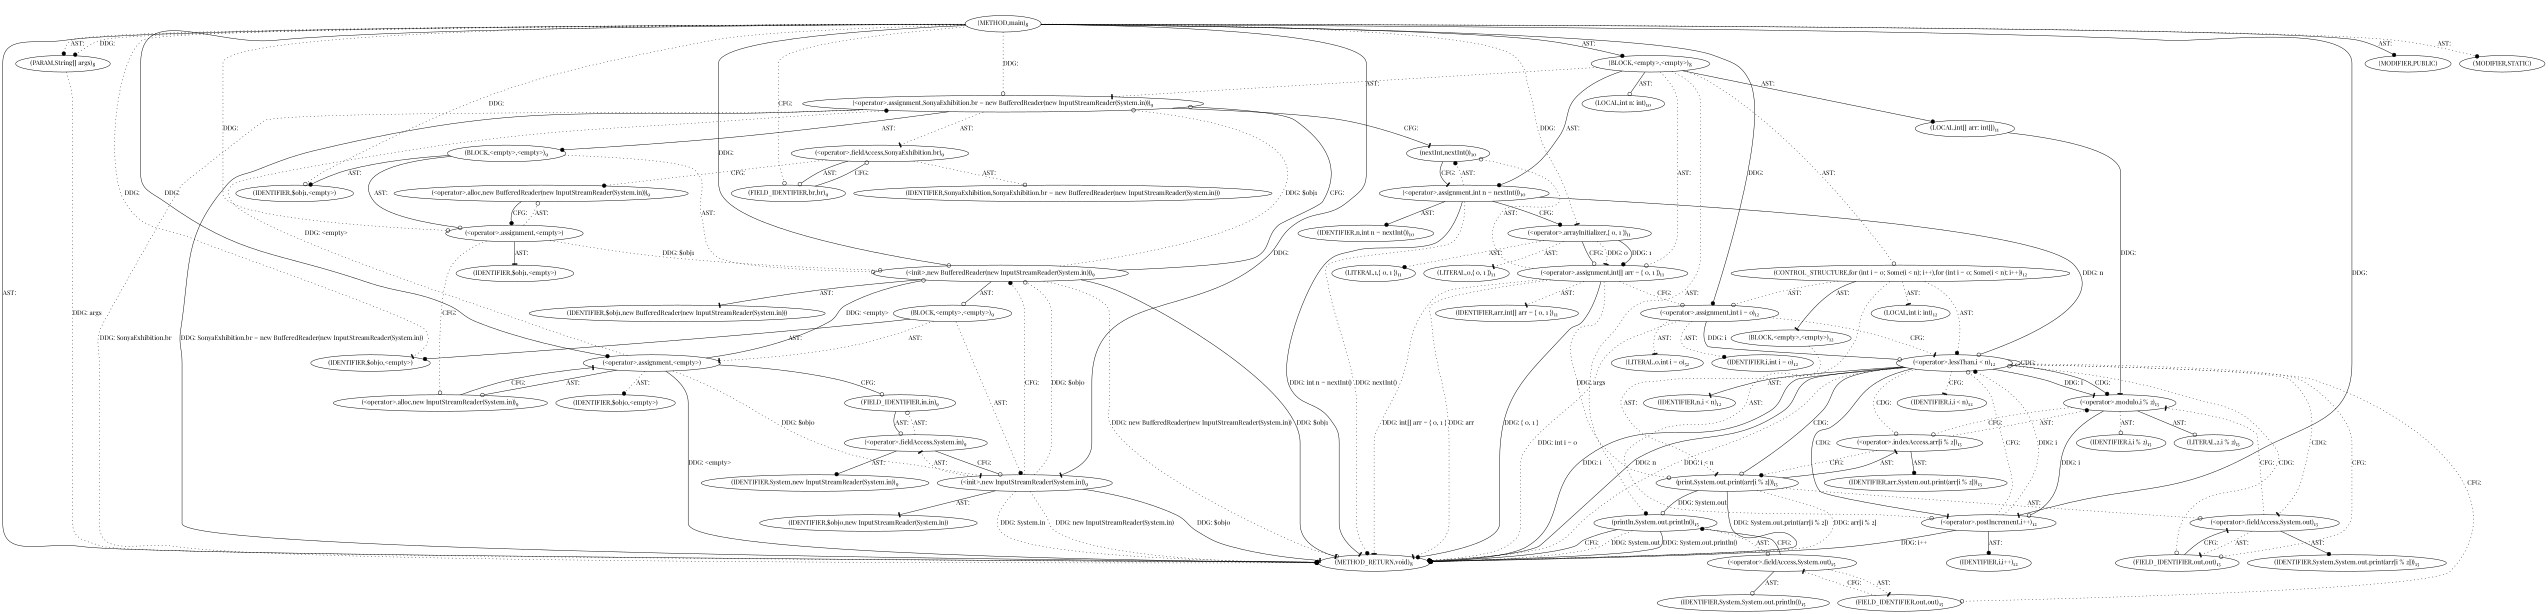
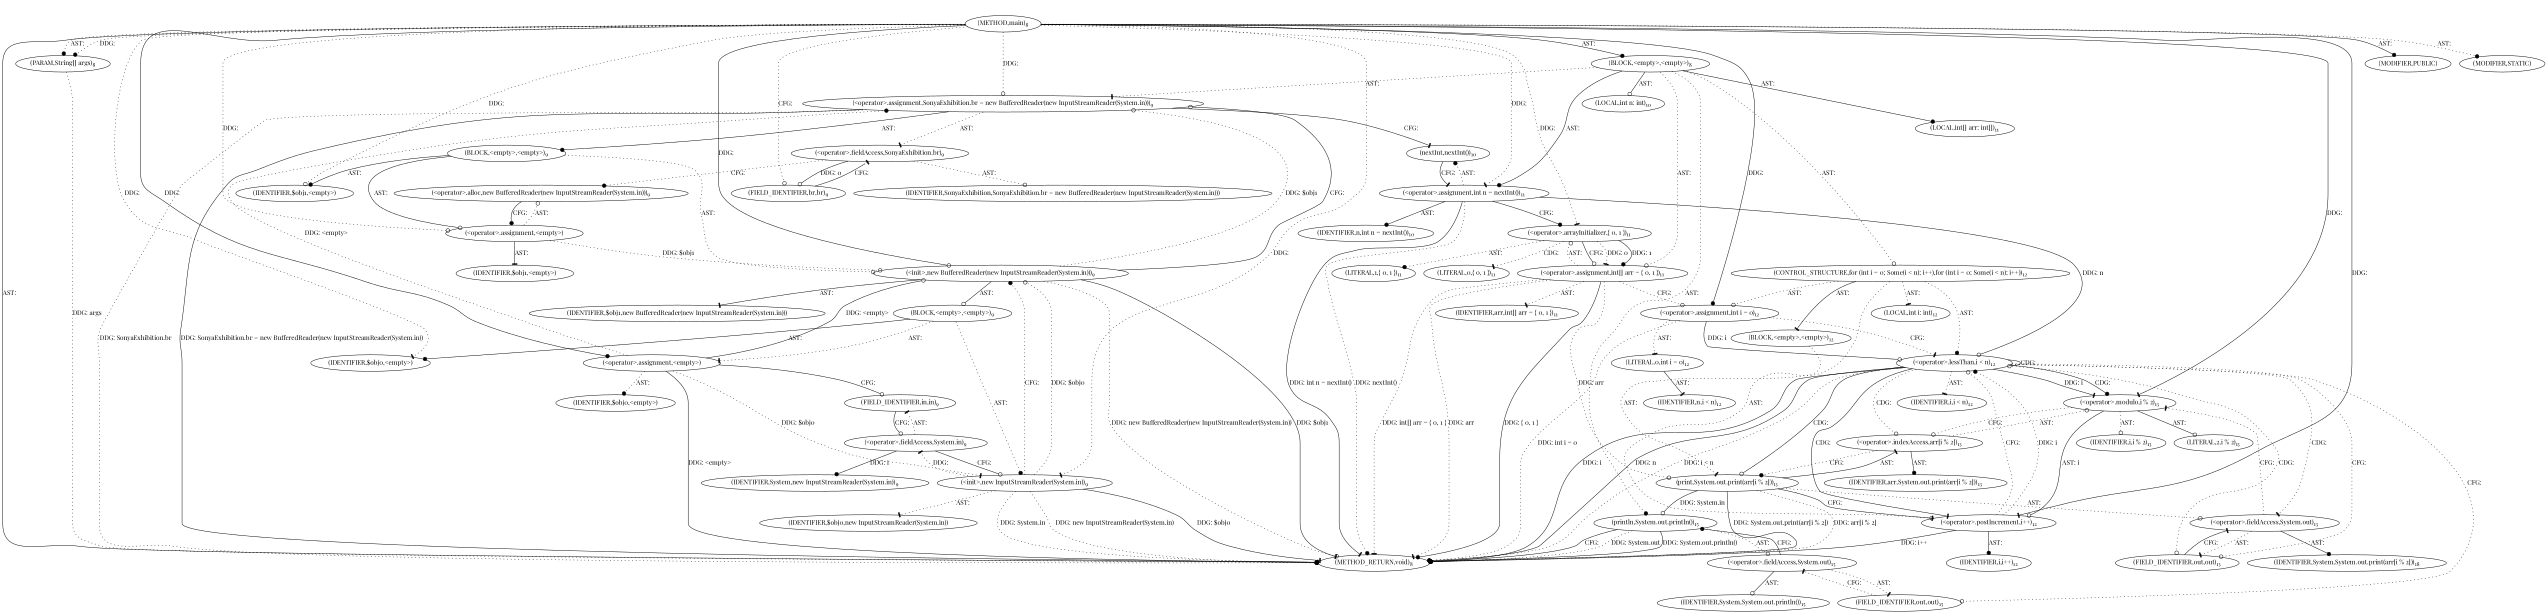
none -> (1343, 38)
(831, 173) -> (831, 173)
(841, 177) -> (841, 177)
(1362, 189) -> (1362, 189)
(1523, 193) -> (1523, 193)
(1536, 207) -> (1569, 257)
(2121, 220) -> (2023, 38)
(1552, 253) -> (1552, 253)
(1687, 362) -> (1687, 362)
(1763, 363) -> none
(1806, 375) -> (1673, 382)
(1591, 383) -> (1591, 383)
(1957, 383) -> (1957, 383)
(440, 403) -> none
(903, 423) -> (903, 423)
(913, 424) -> (913, 424)
(2017, 424) -> (2017, 424)
(879, 463) -> (879, 463)
(942, 463) -> (942, 463)
(2071, 463) -> (2071, 463)
(948, 503) -> (948, 503)
(1703, 503) -> (1703, 503)
none -> (1853, 511)
(2417, 562) -> (2417, 562)
